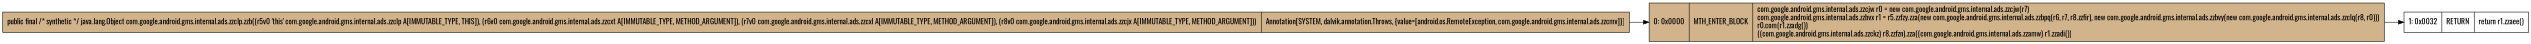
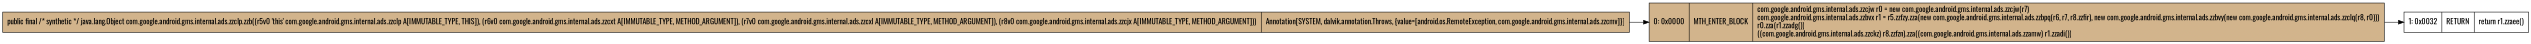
(1783, 26) -> (1781, 26)
